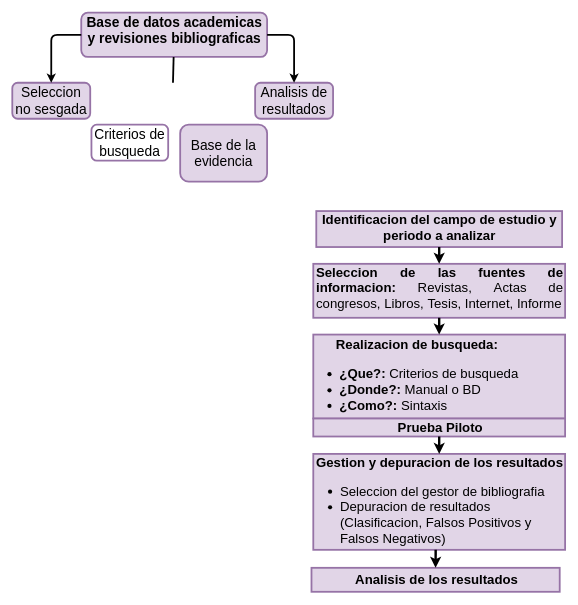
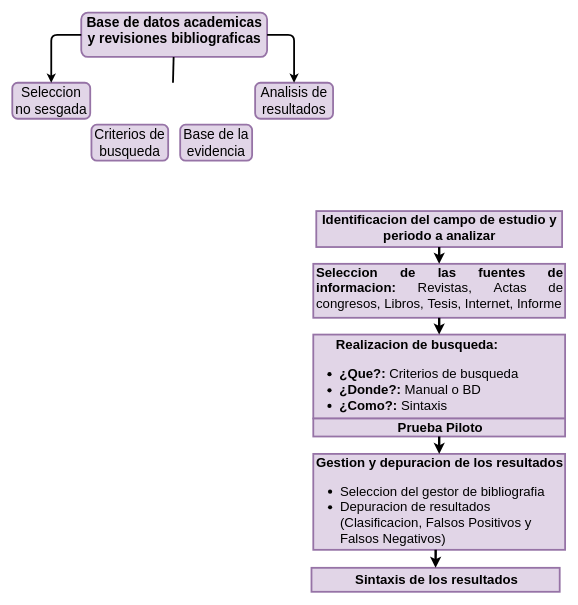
(130, 143) -> (130, 143)
(224, 153) -> (216, 143)
(437, 580) -> (437, 580)
